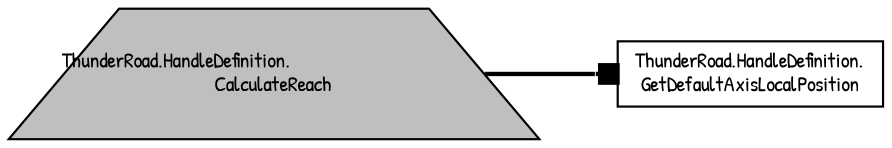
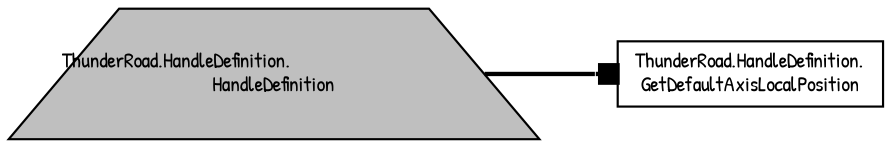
(274, 74) -> (274, 74)
